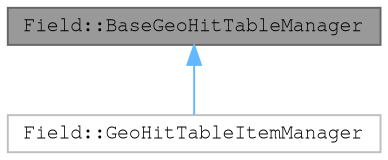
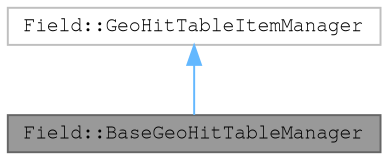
(194, 90) -> (194, 90)
